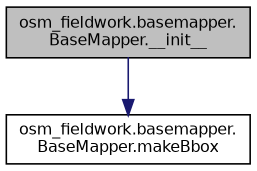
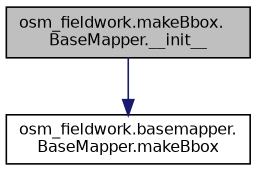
(128, 32) -> (128, 32)
